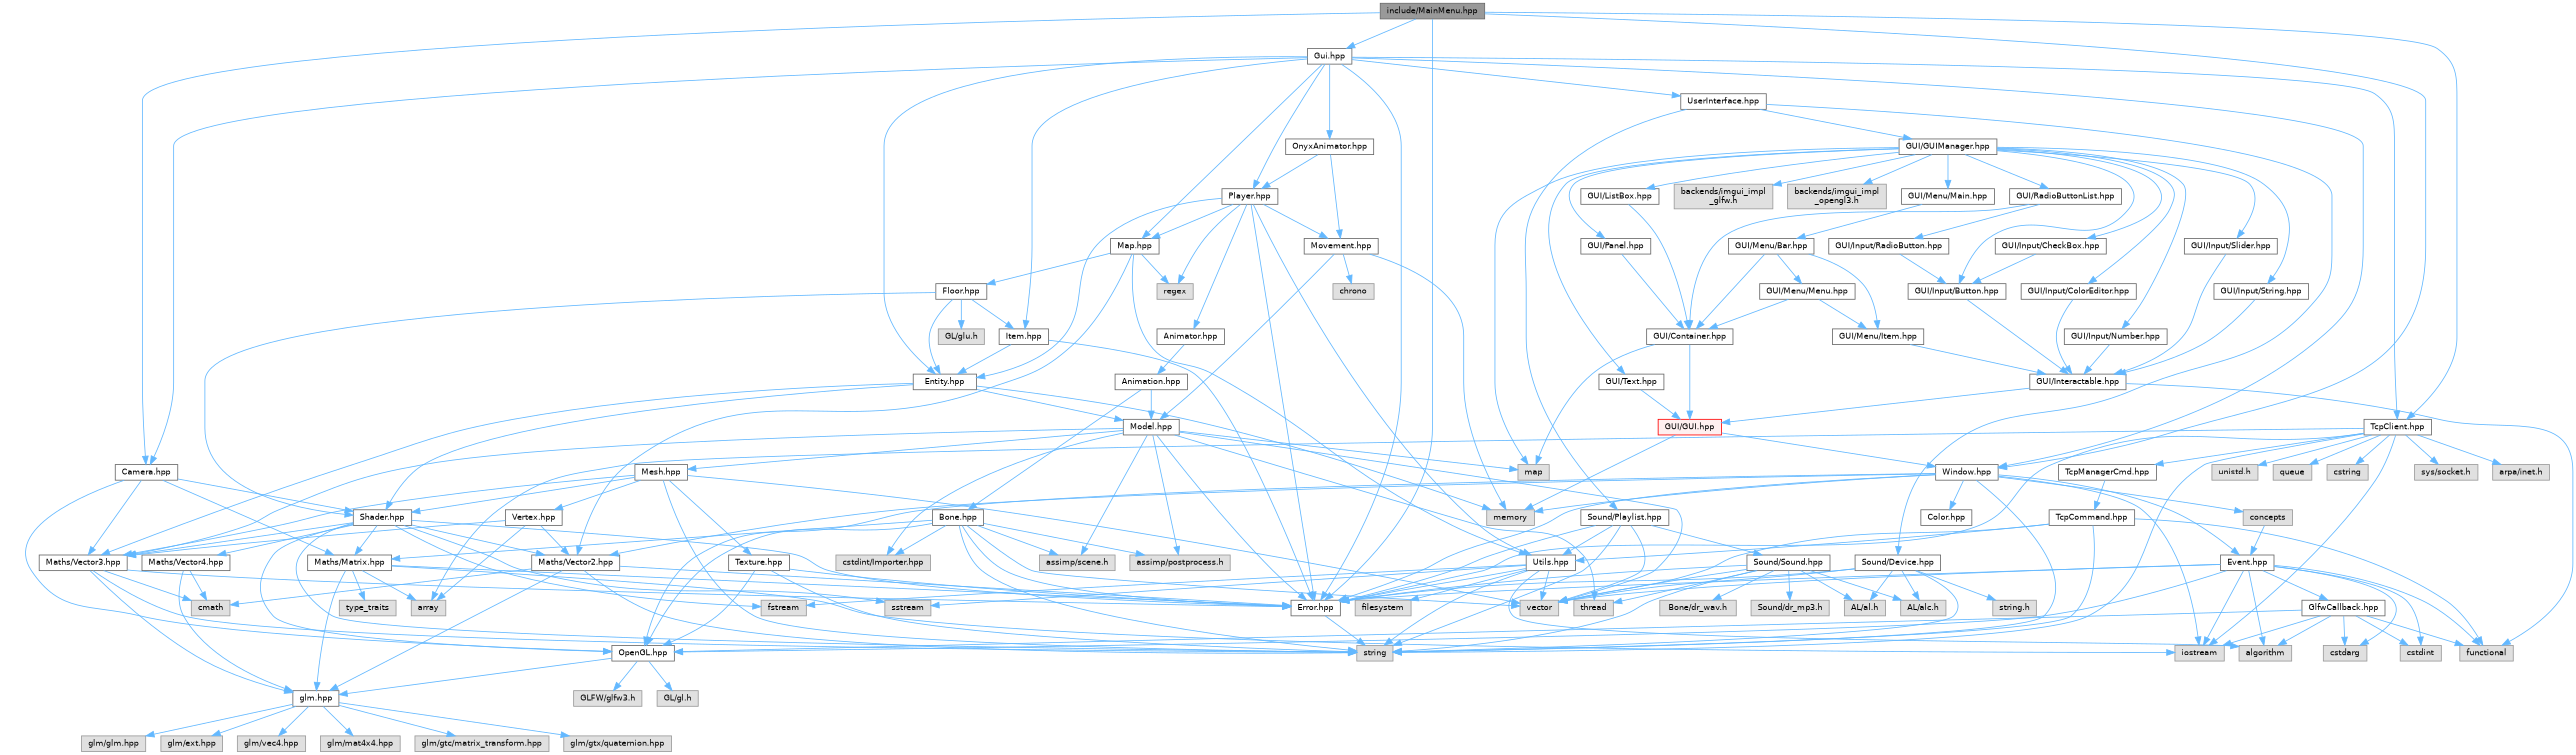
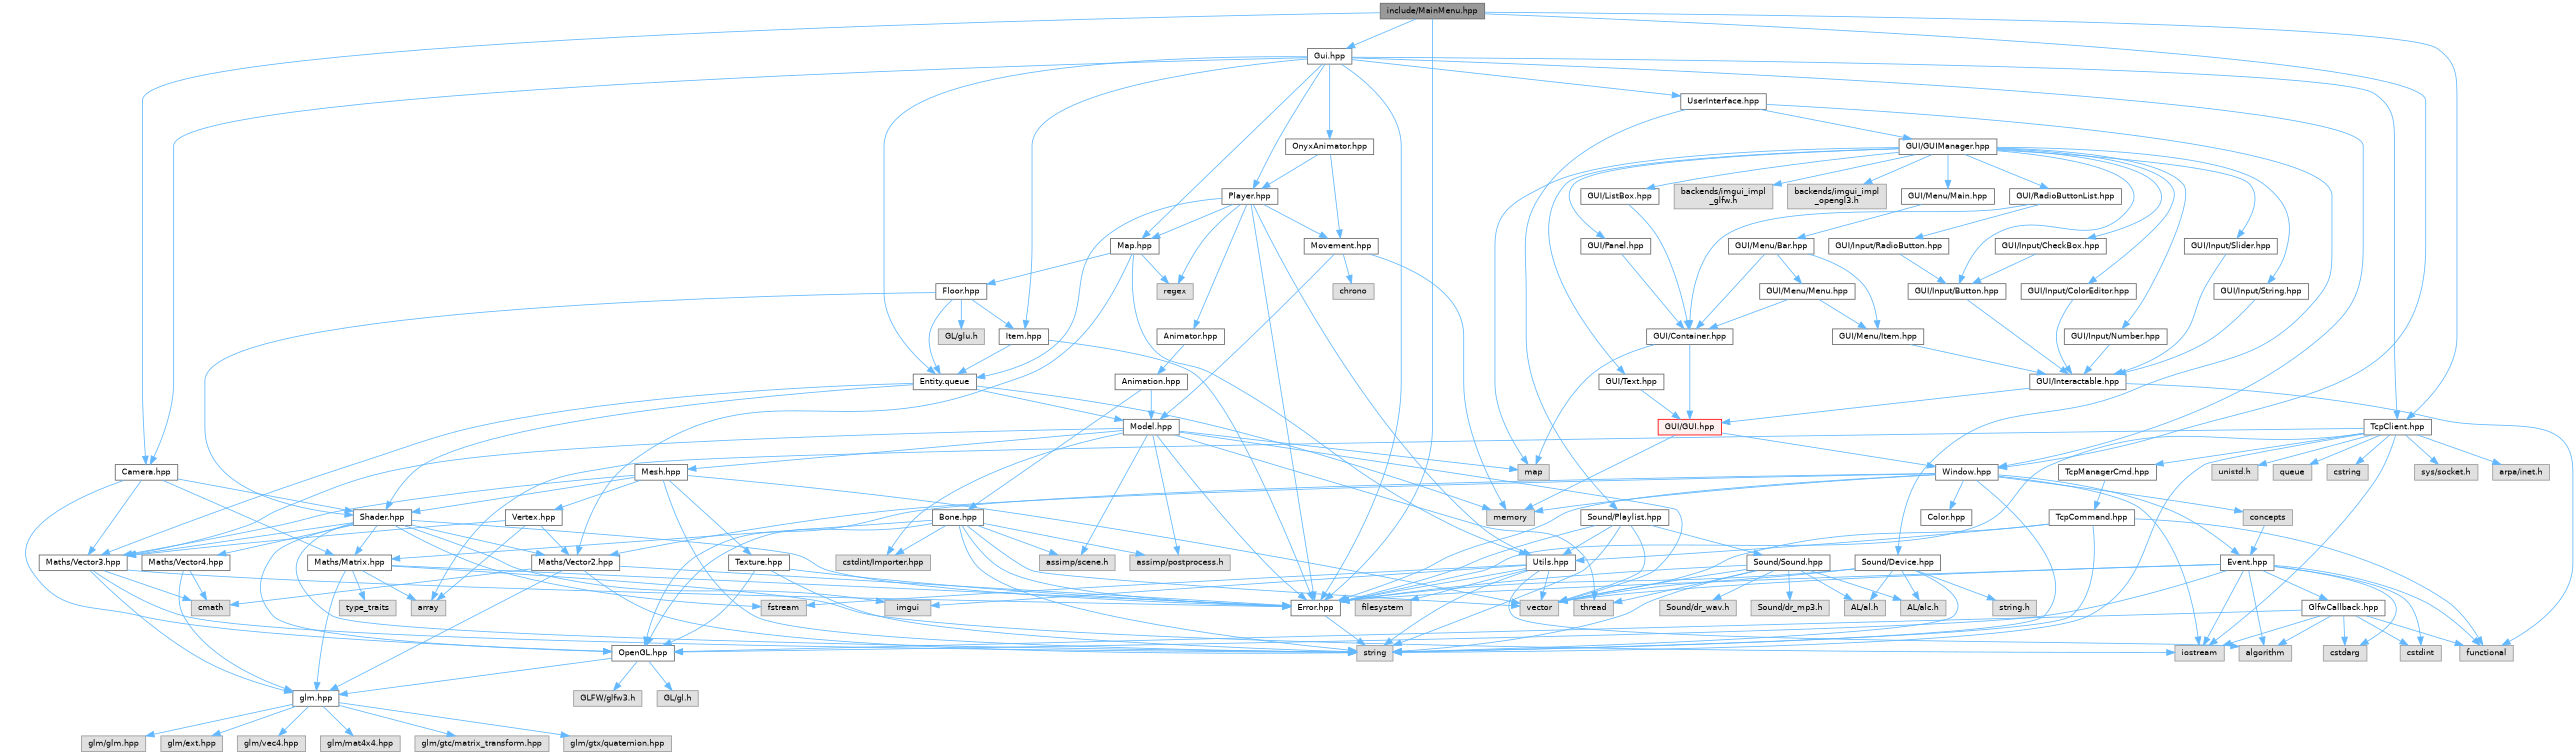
(945, 382) -> (945, 382)
(908, 608) -> (908, 608)
(1698, 608) -> (1698, 608)
